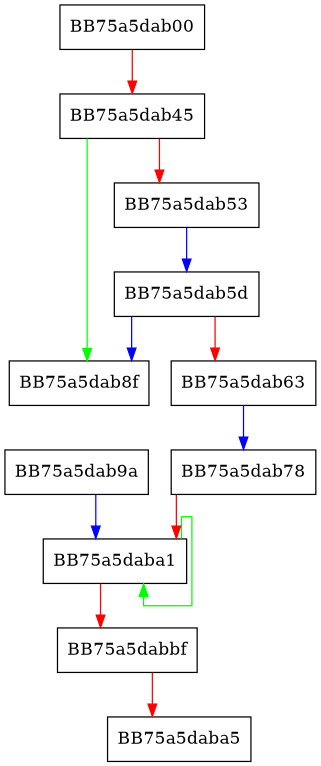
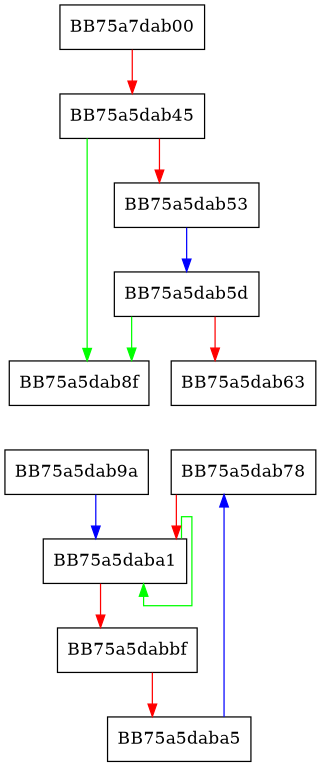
(132, 27) -> (132, 27)
(132, 332) -> (132, 332)
(244, 421) -> (224, 612)
